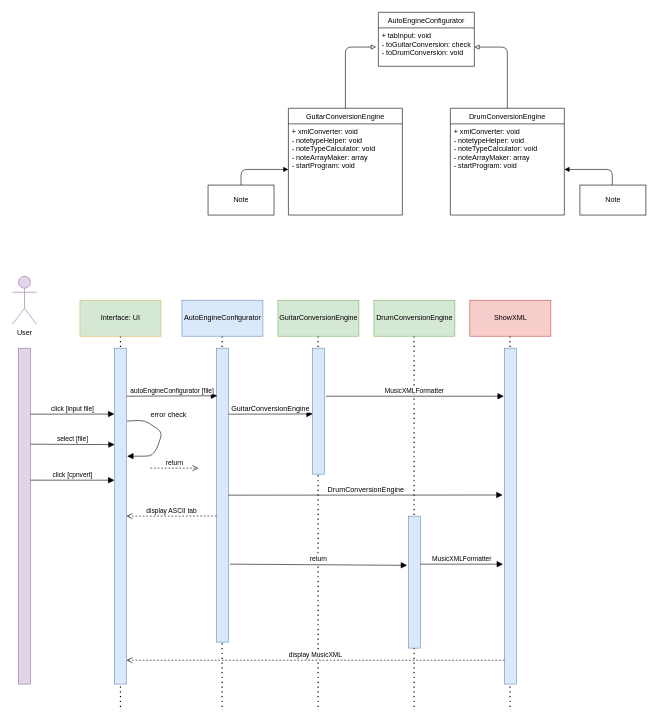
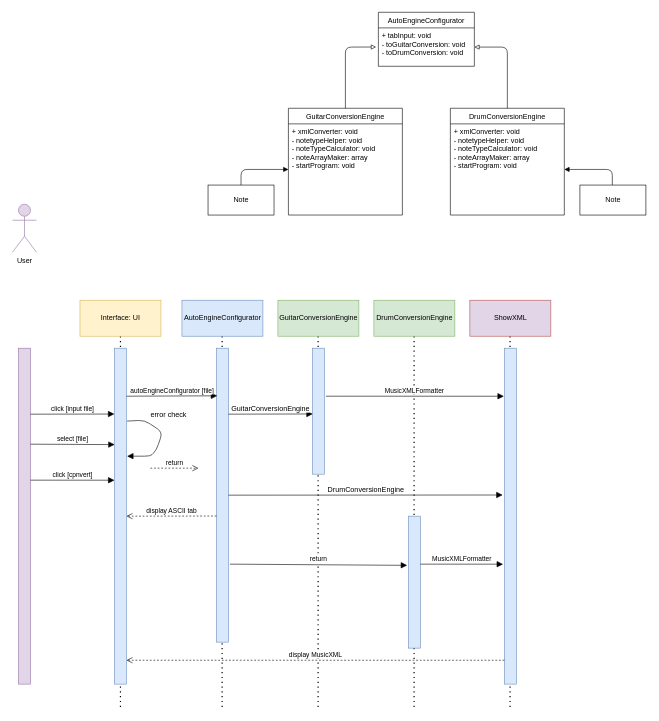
(410, 36) -> (410, 36)
(24, 300) -> (24, 228)
(120, 318) -> (120, 318)
(510, 318) -> (510, 318)
